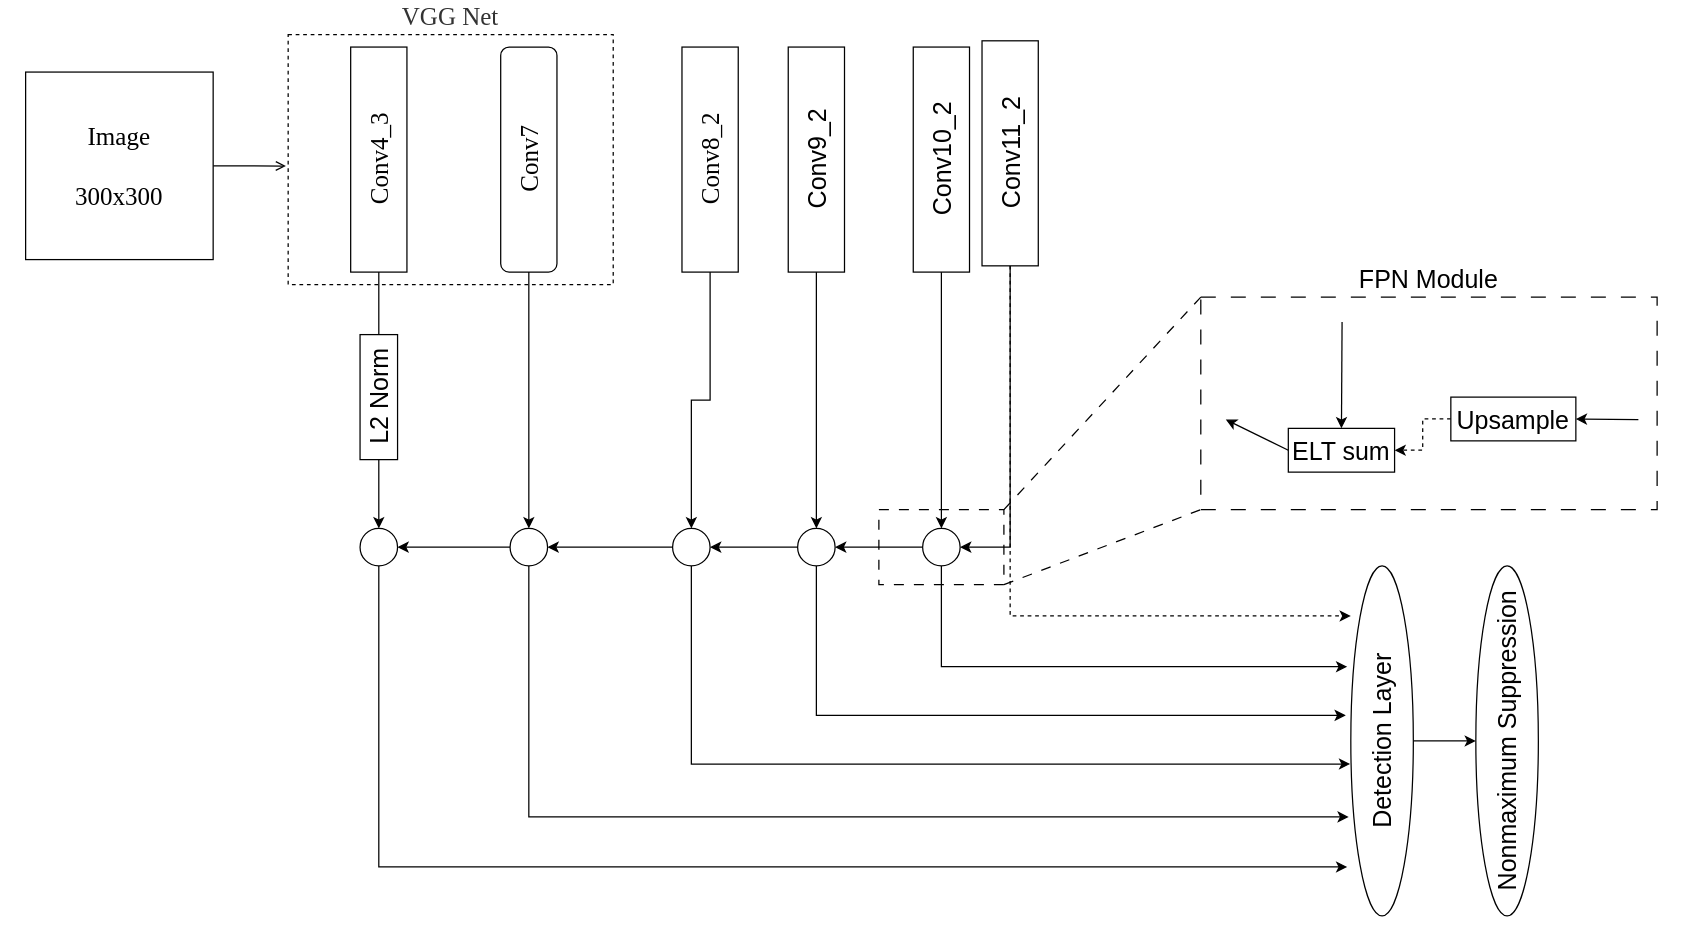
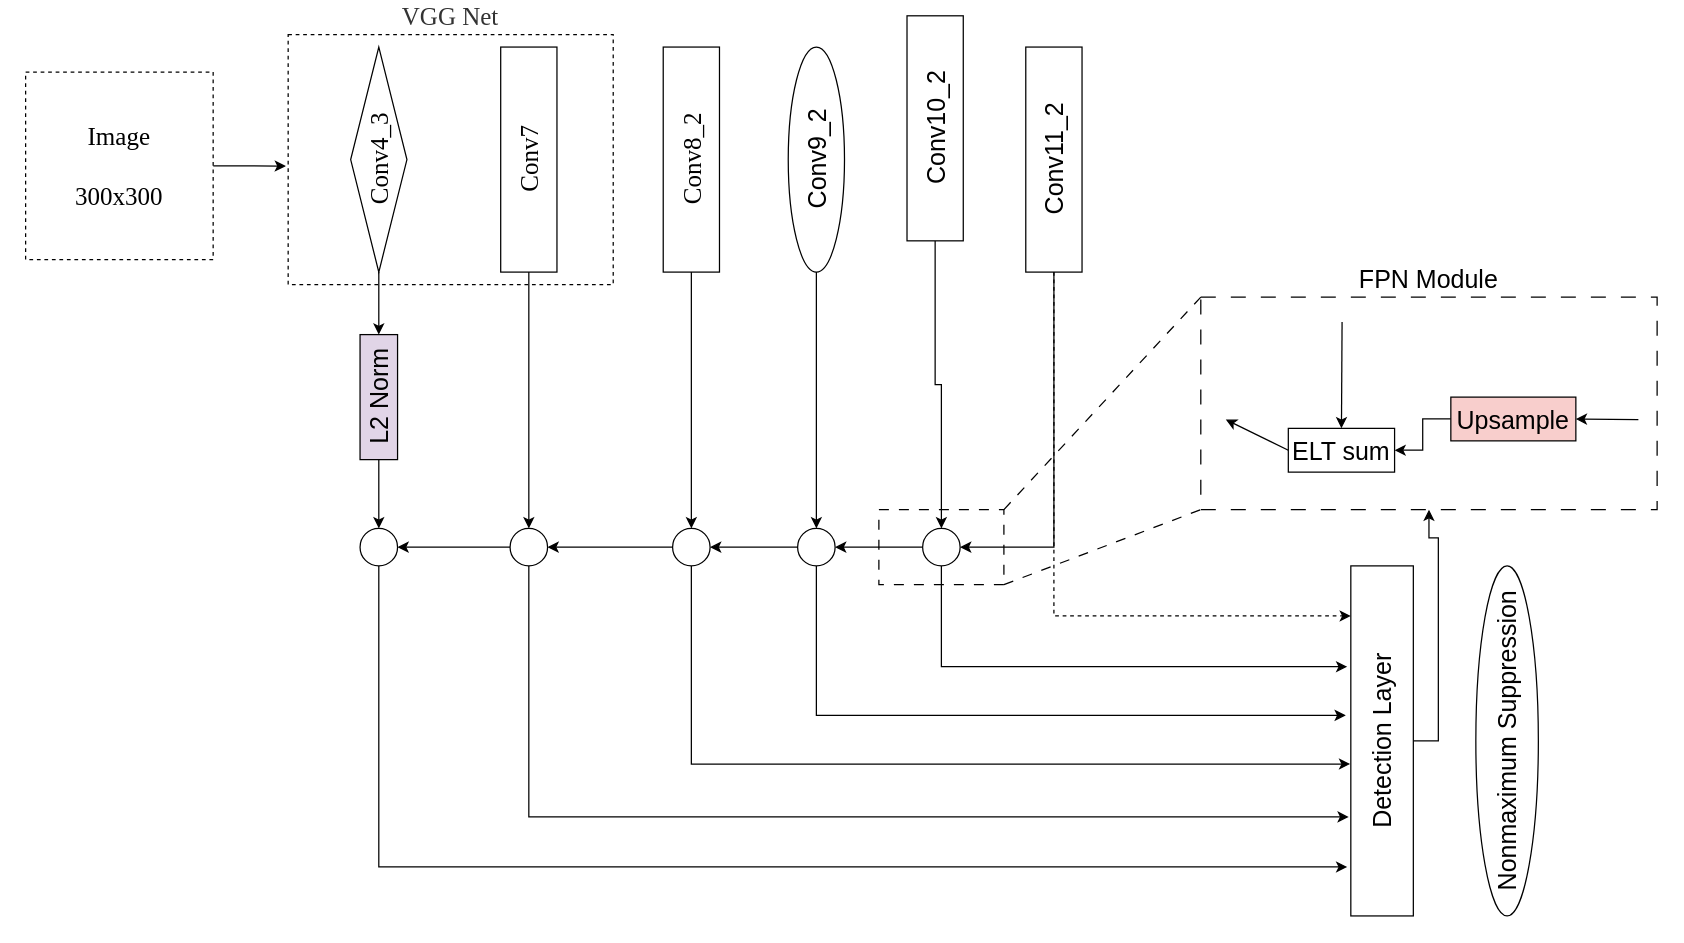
(1010, 153) -> (1054, 159)
(379, 159) -> (379, 159)
(529, 159) -> (529, 159)
(710, 159) -> (691, 159)
(816, 159) -> (816, 159)
(941, 159) -> (935, 128)
(119, 166) -> (119, 166)
(277, 166) -> (276, 166)
(379, 328) -> (379, 324)
(379, 397) -> (379, 397)
(1513, 419) -> (1513, 419)
(1423, 430) -> (1423, 430)
(1382, 741) -> (1382, 741)
(1452, 741) -> (1438, 626)
